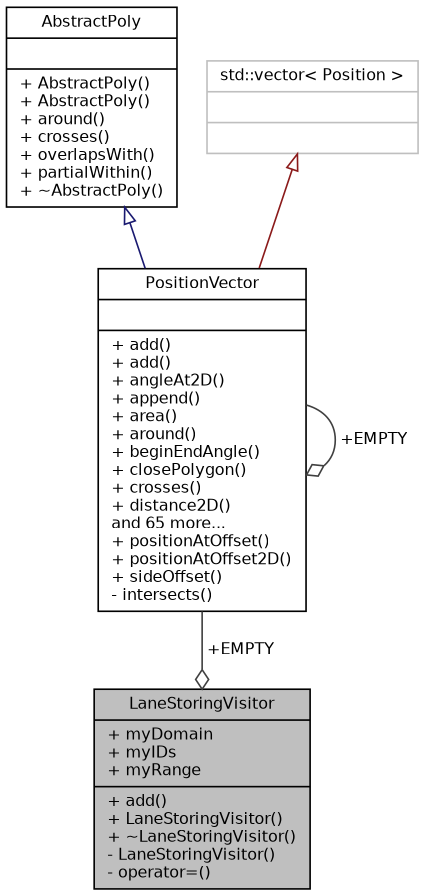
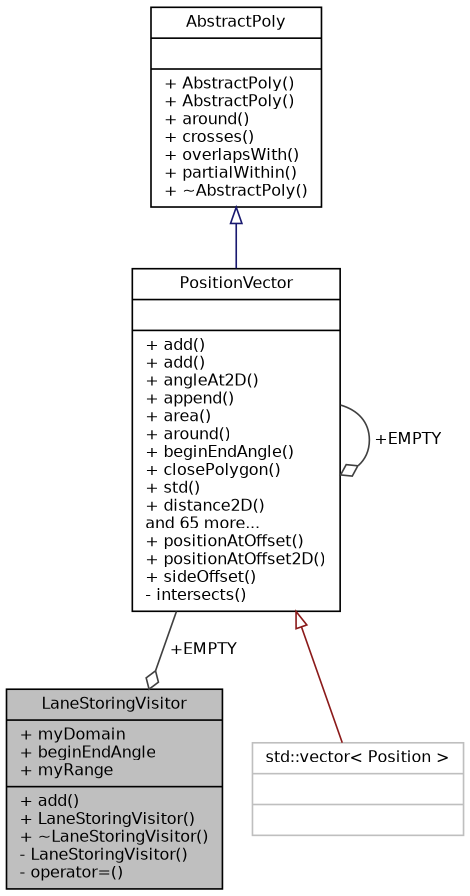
(276, 219) -> (322, 685)
(157, 488) -> (173, 488)
(142, 753) -> (88, 753)
